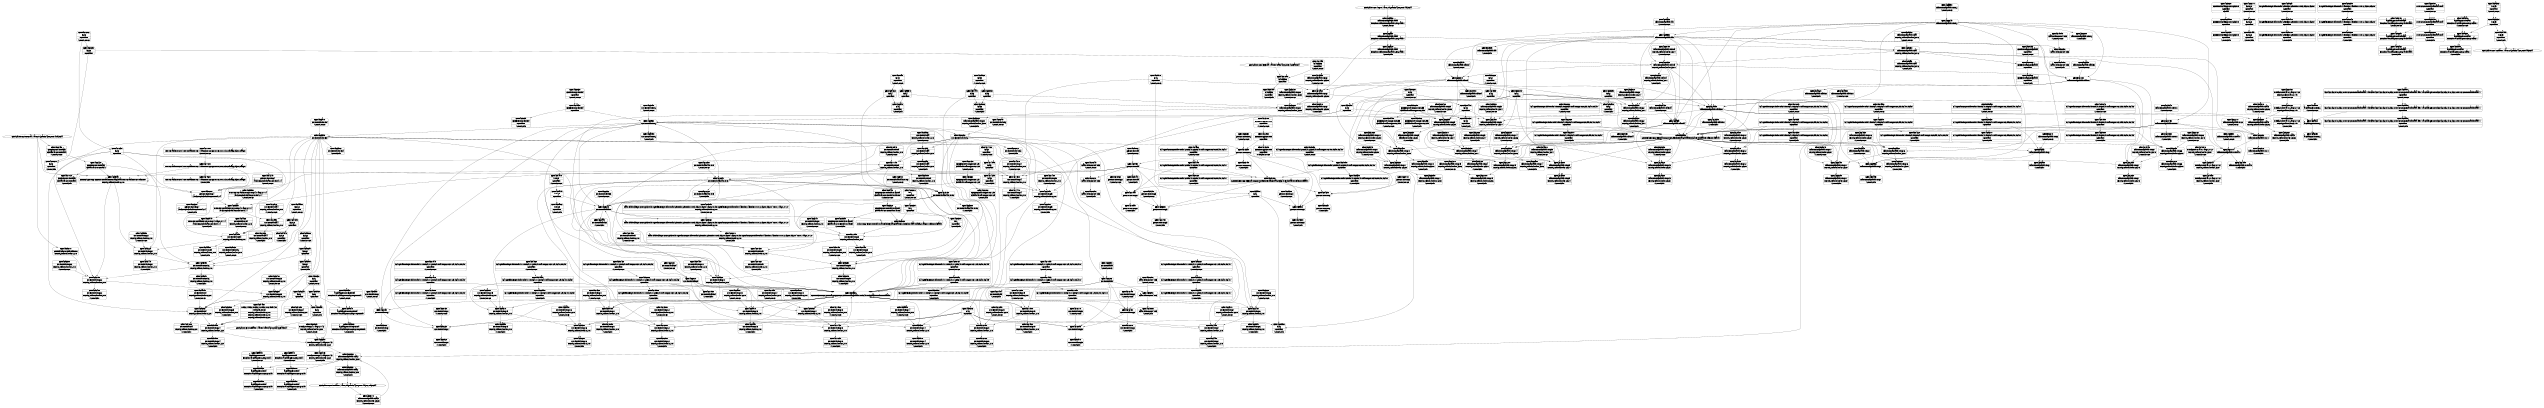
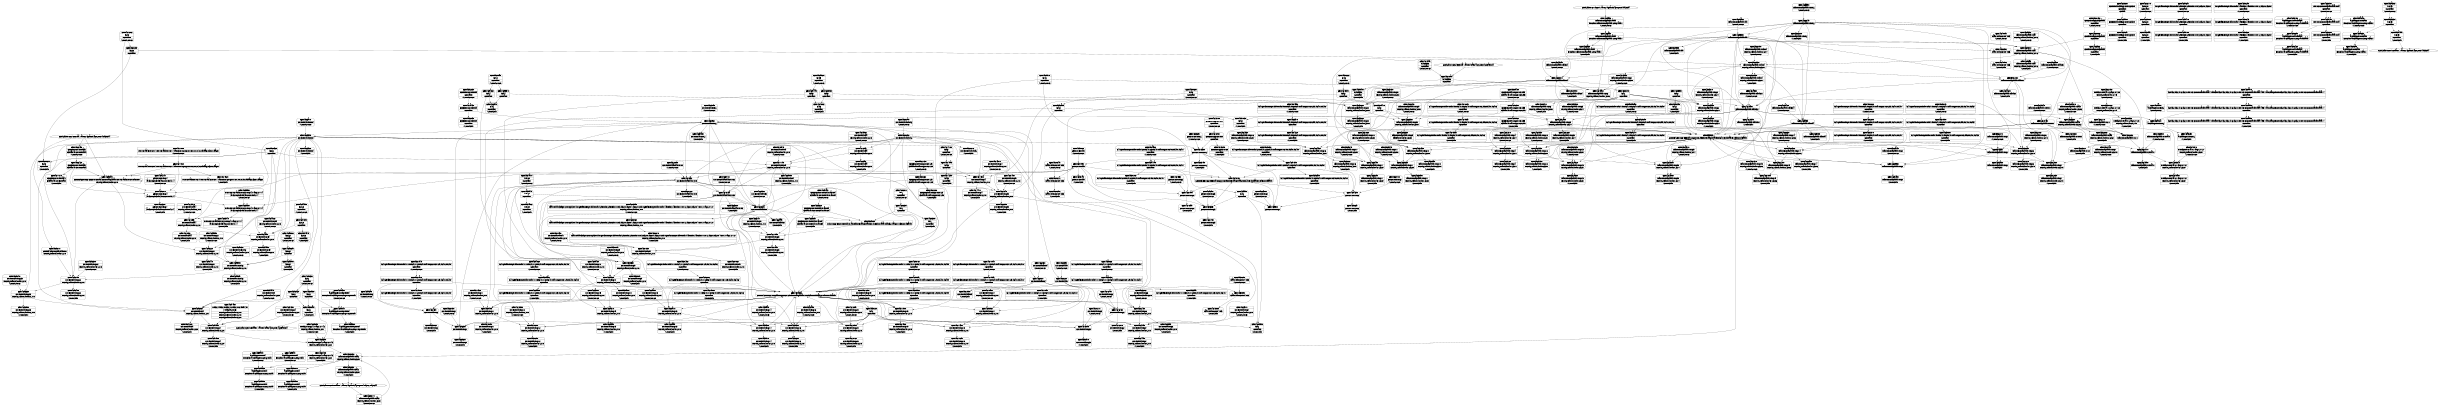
(1967, 58) -> (2061, 43)
(1401, 115) -> (1513, 100)
(2225, 129) -> (2124, 128)
(1263, 155) -> (1219, 155)
(1298, 223) -> none
(996, 294) -> none
(835, 311) -> none
